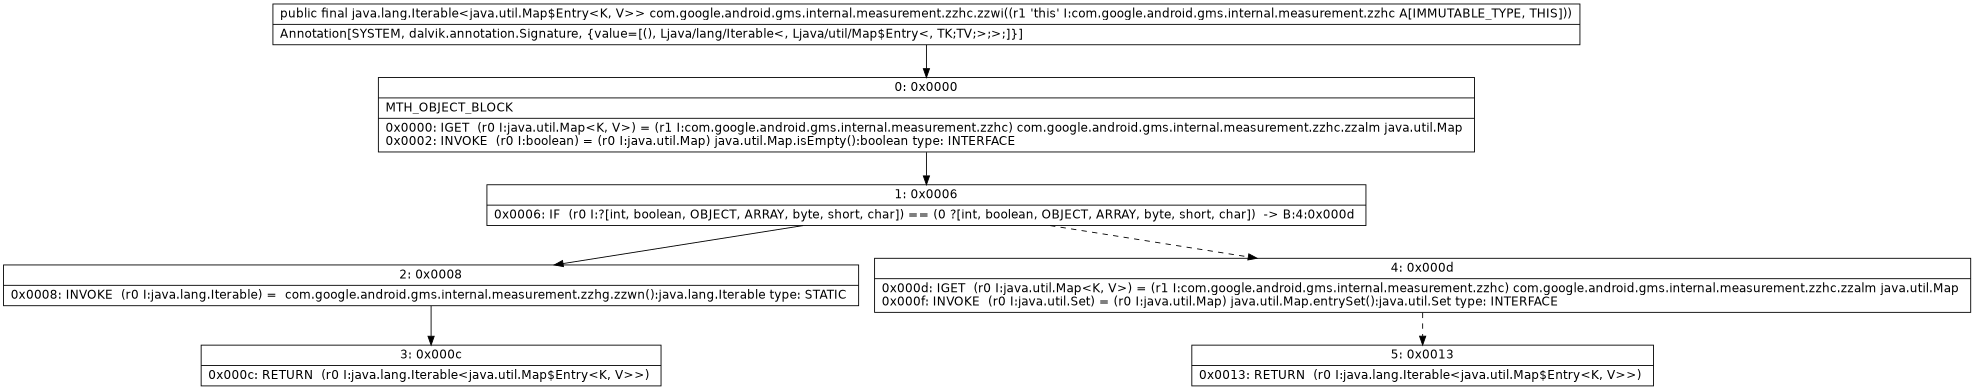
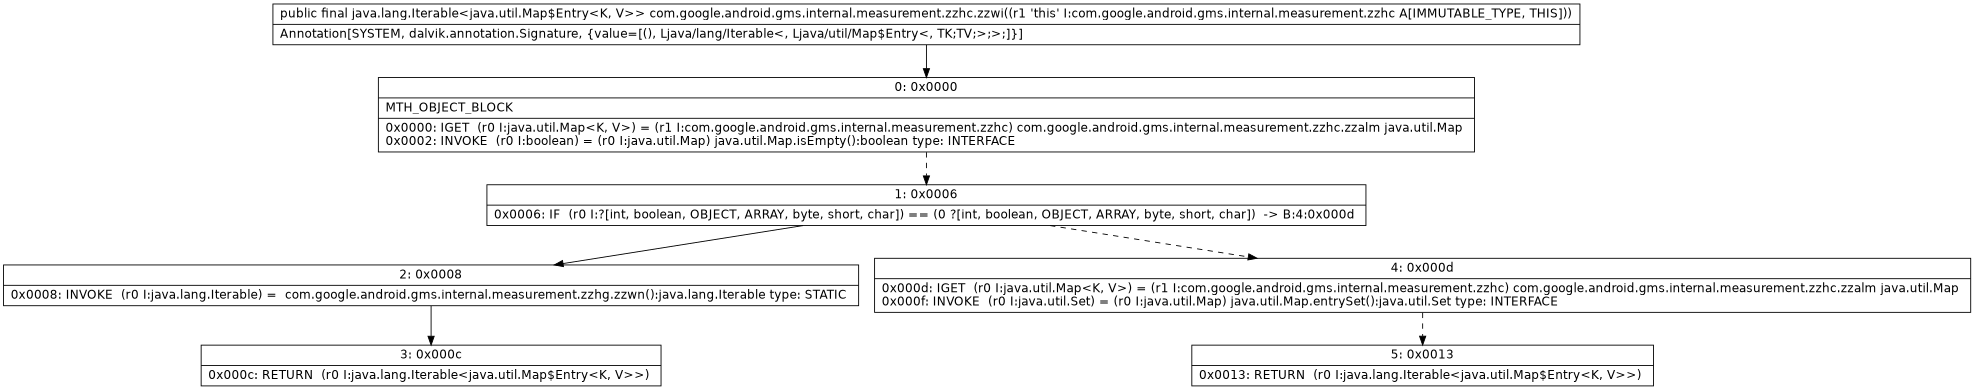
(926, 164) -> (926, 164)
